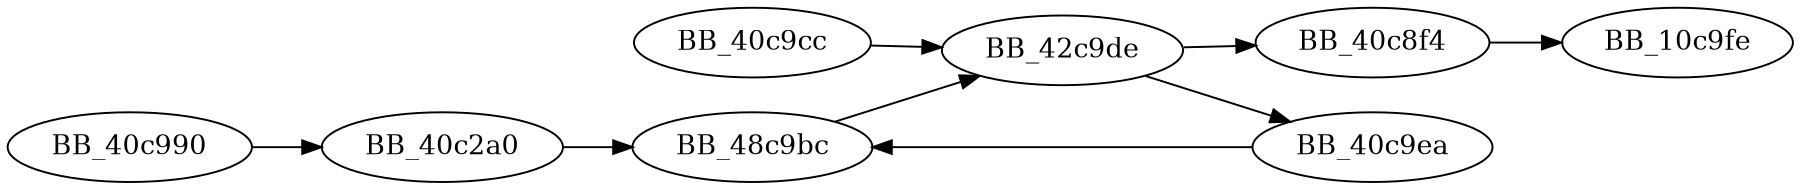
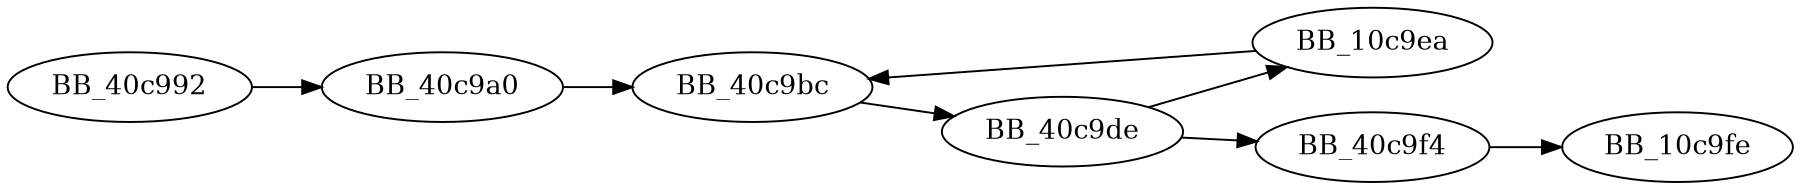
(752, 43) -> none
(1373, 43) -> (1373, 147)
(1062, 50) -> (1062, 132)
(130, 147) -> (130, 87)
(442, 147) -> (442, 87)
(752, 147) -> (752, 87)
(1373, 147) -> (1373, 43)
